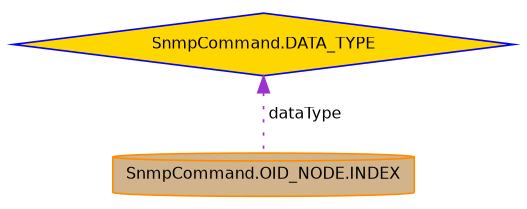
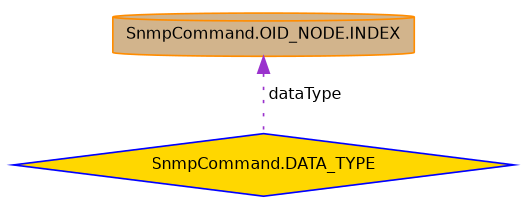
(264, 123) -> (264, 104)
